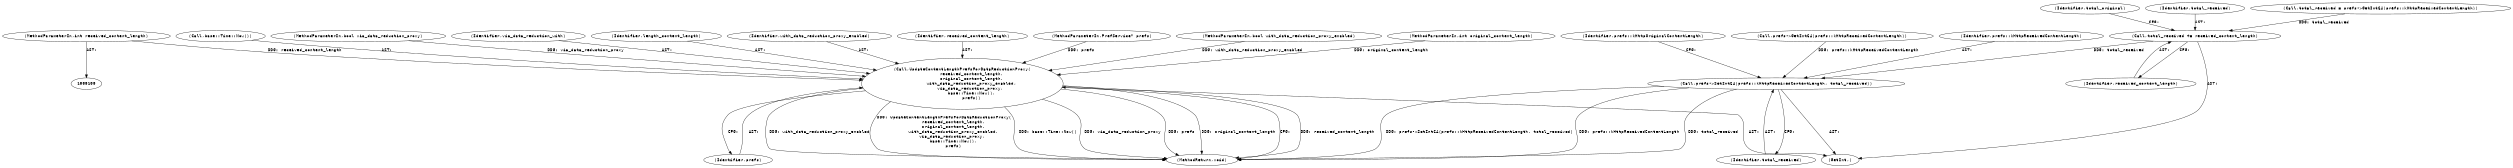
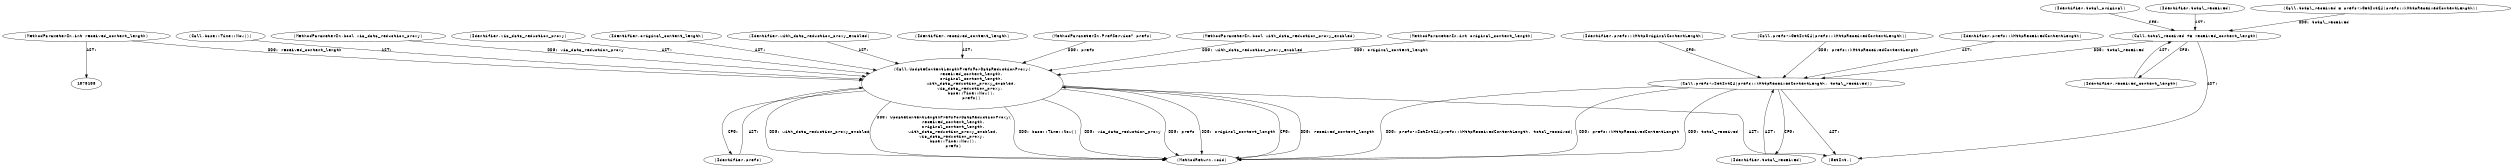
(518, 36) -> (518, 36)
(656, 36) -> (656, 36)
(86, 84) -> (86, 84)
